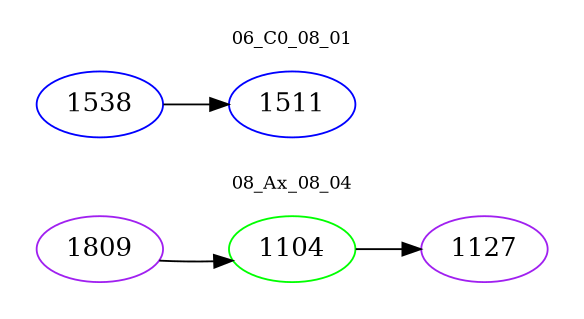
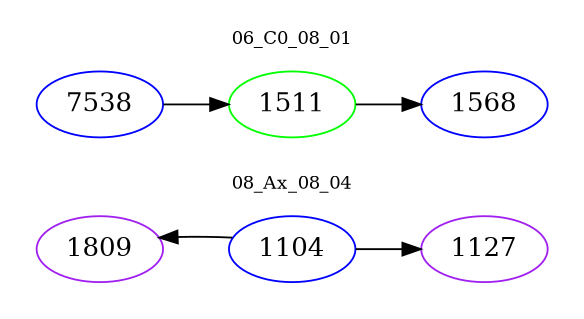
(100, 104) -> (100, 104)
(292, 104) -> (292, 104)
none -> (484, 104)
(292, 249) -> (292, 249)
(187, 261) -> (205, 237)
